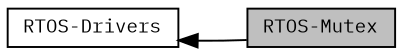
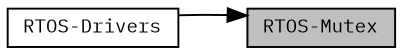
(222, 41) -> (203, 15)
